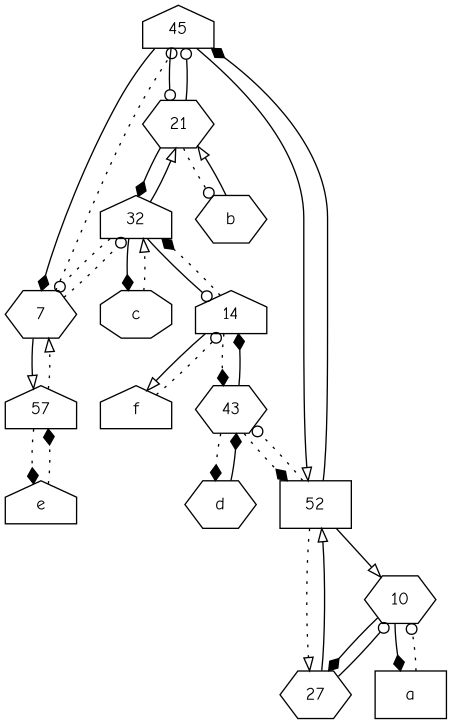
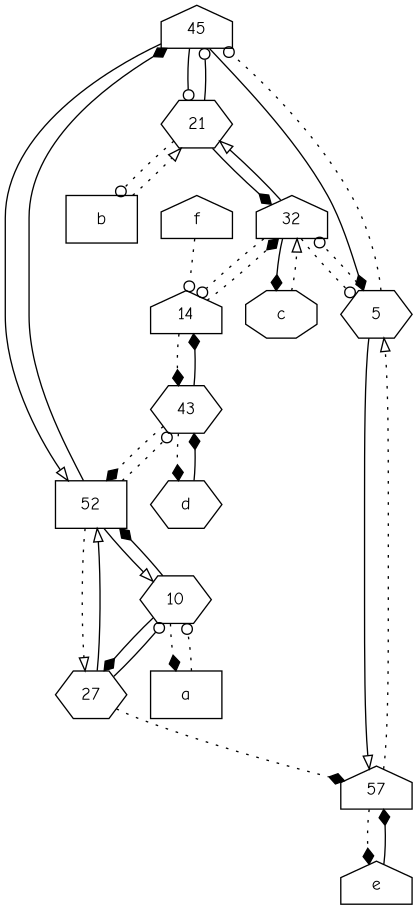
(216, 176) -> (153, 177)
(231, 219) -> (102, 219)
(174, 267) -> (235, 263)
(41, 314) -> (376, 314)
(180, 357) -> none
(50, 464) -> (385, 845)
none -> (147, 558)
(396, 639) -> (171, 639)
none -> (221, 747)
